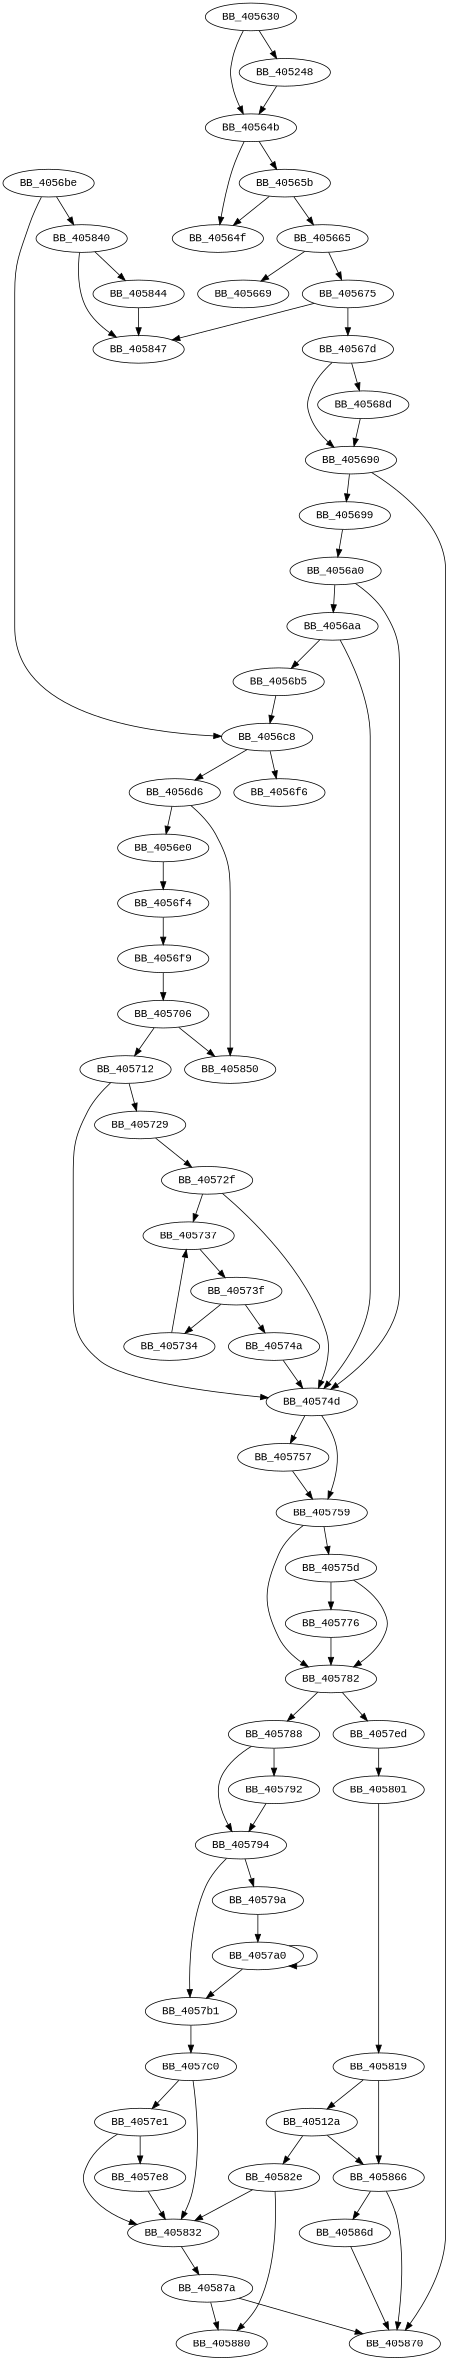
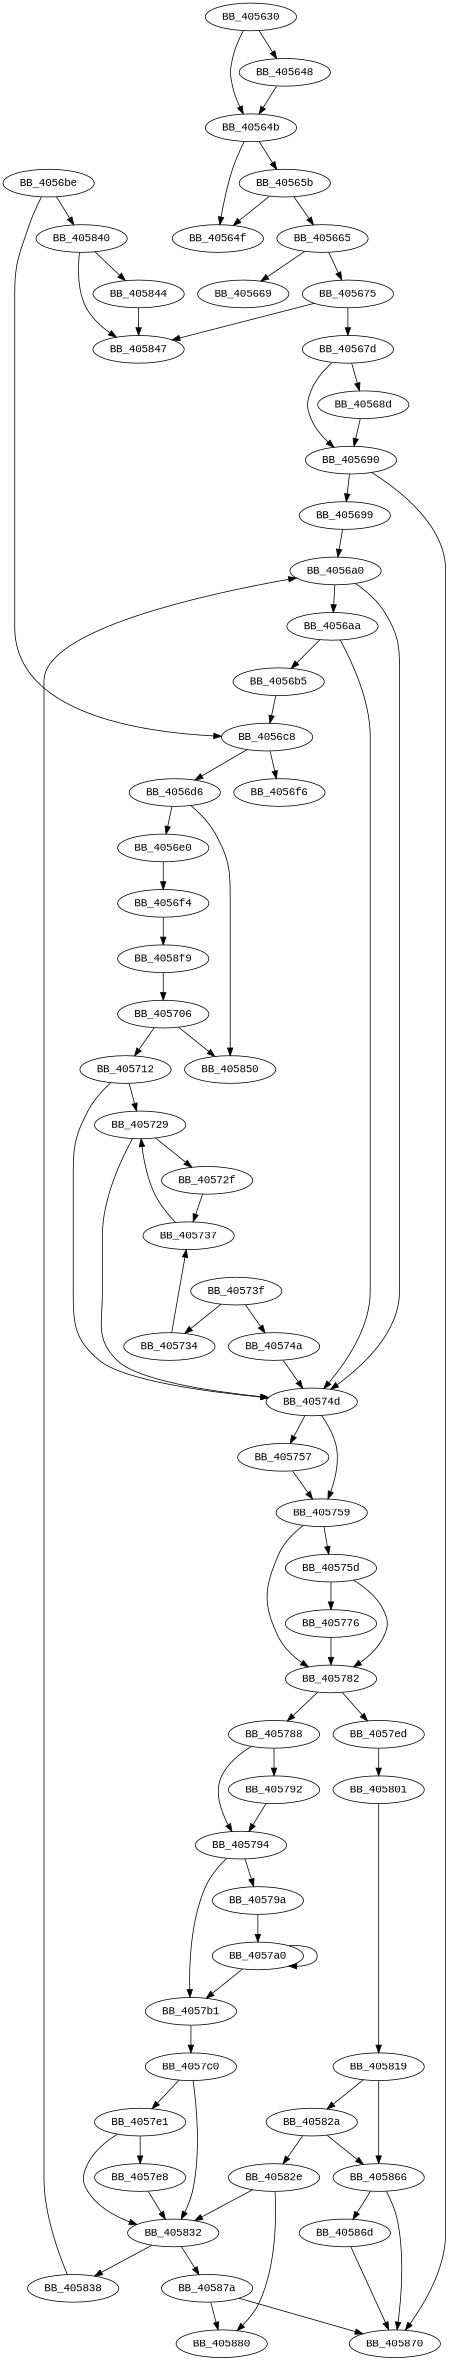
(285, 72) -> (285, 72)
(163, 959) -> (163, 959)
(210, 1261) -> (152, 1187)
(298, 1276) -> (101, 1324)
(312, 2122) -> (312, 2122)
none -> (73, 2288)
